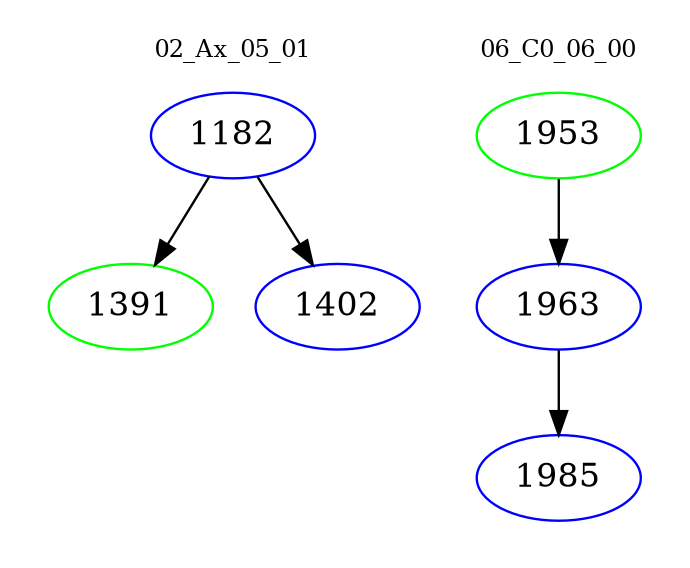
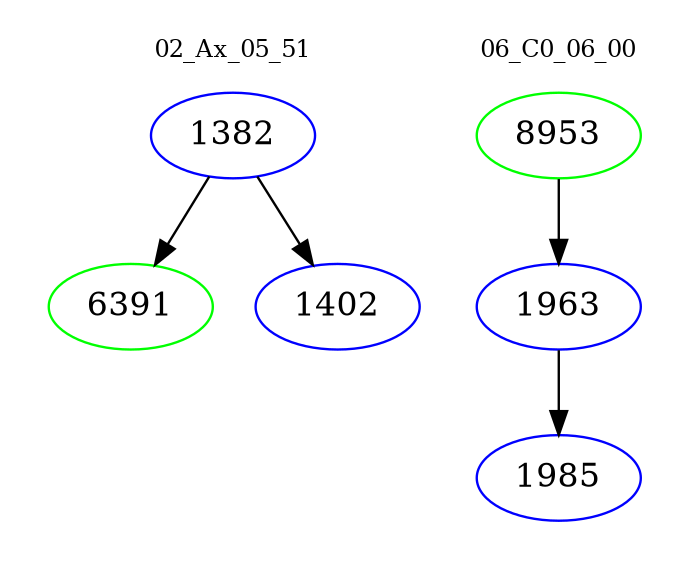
(233, 51) -> (233, 51)
(233, 136) -> (233, 136)
(559, 136) -> (559, 136)
(131, 307) -> (131, 307)
